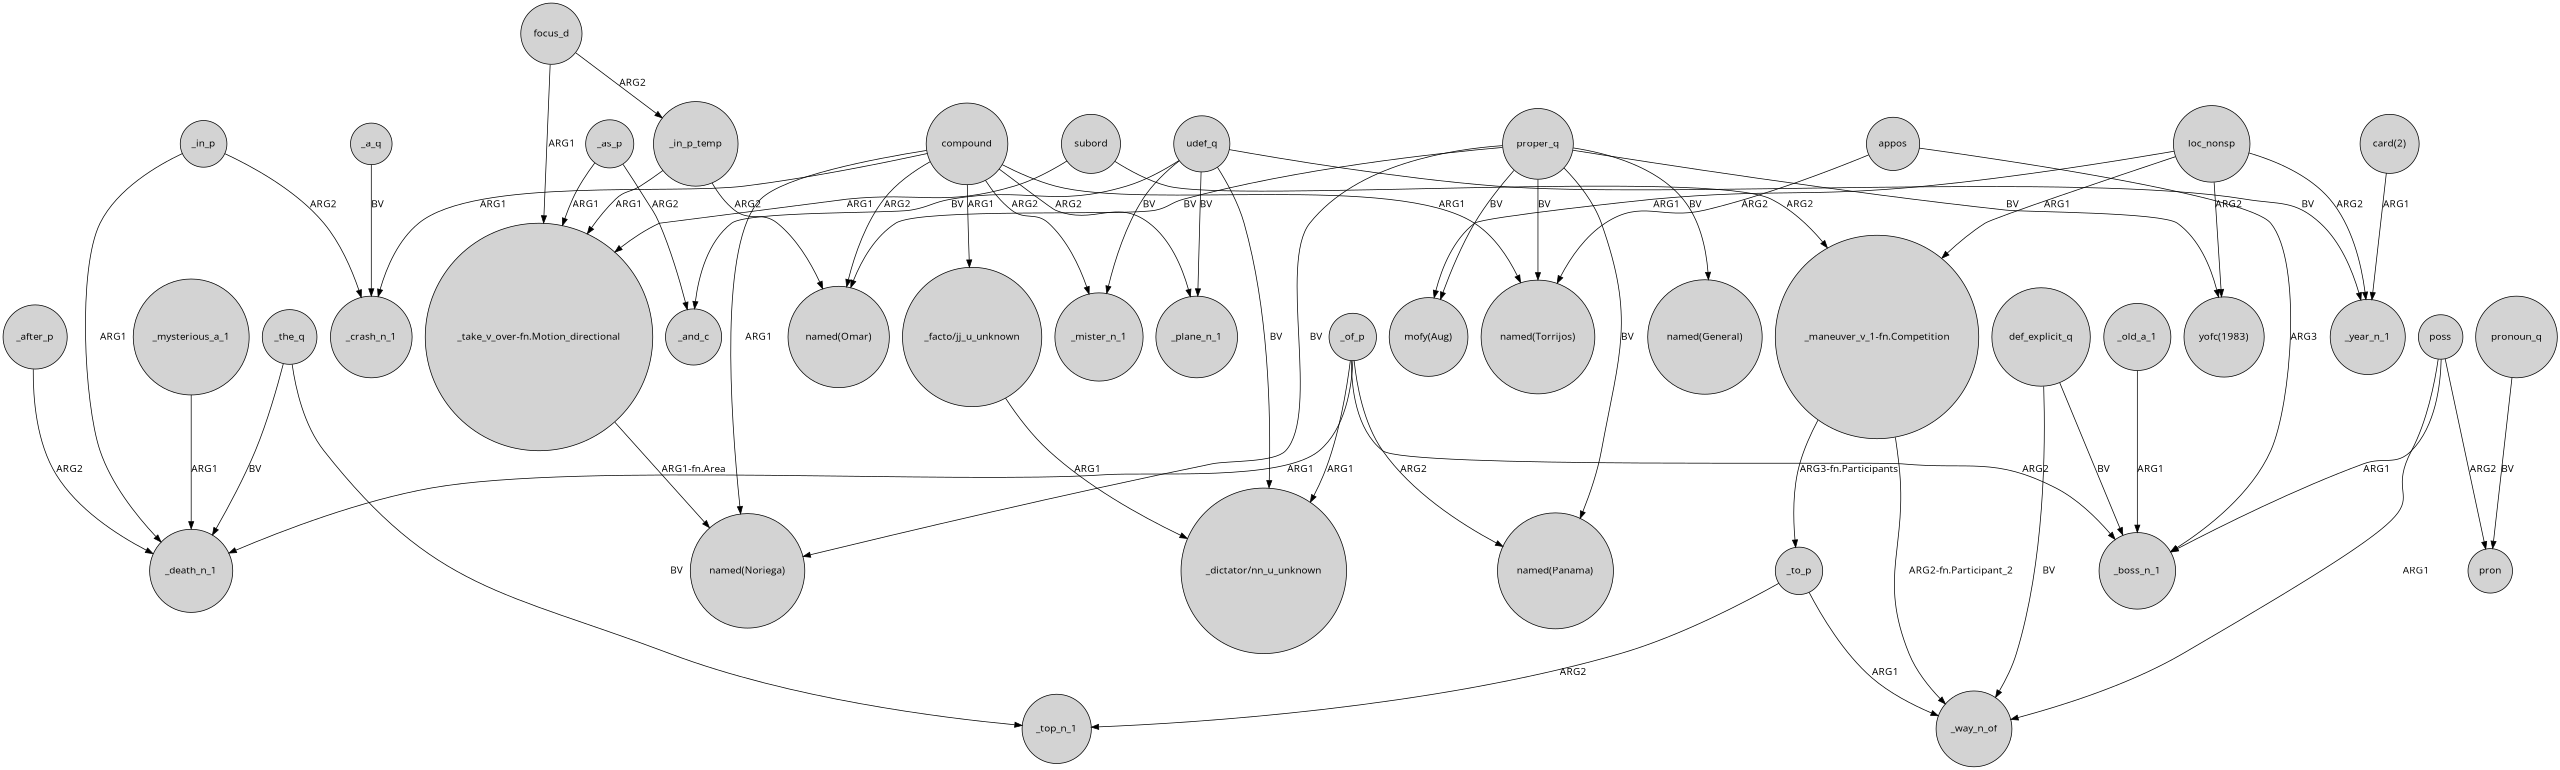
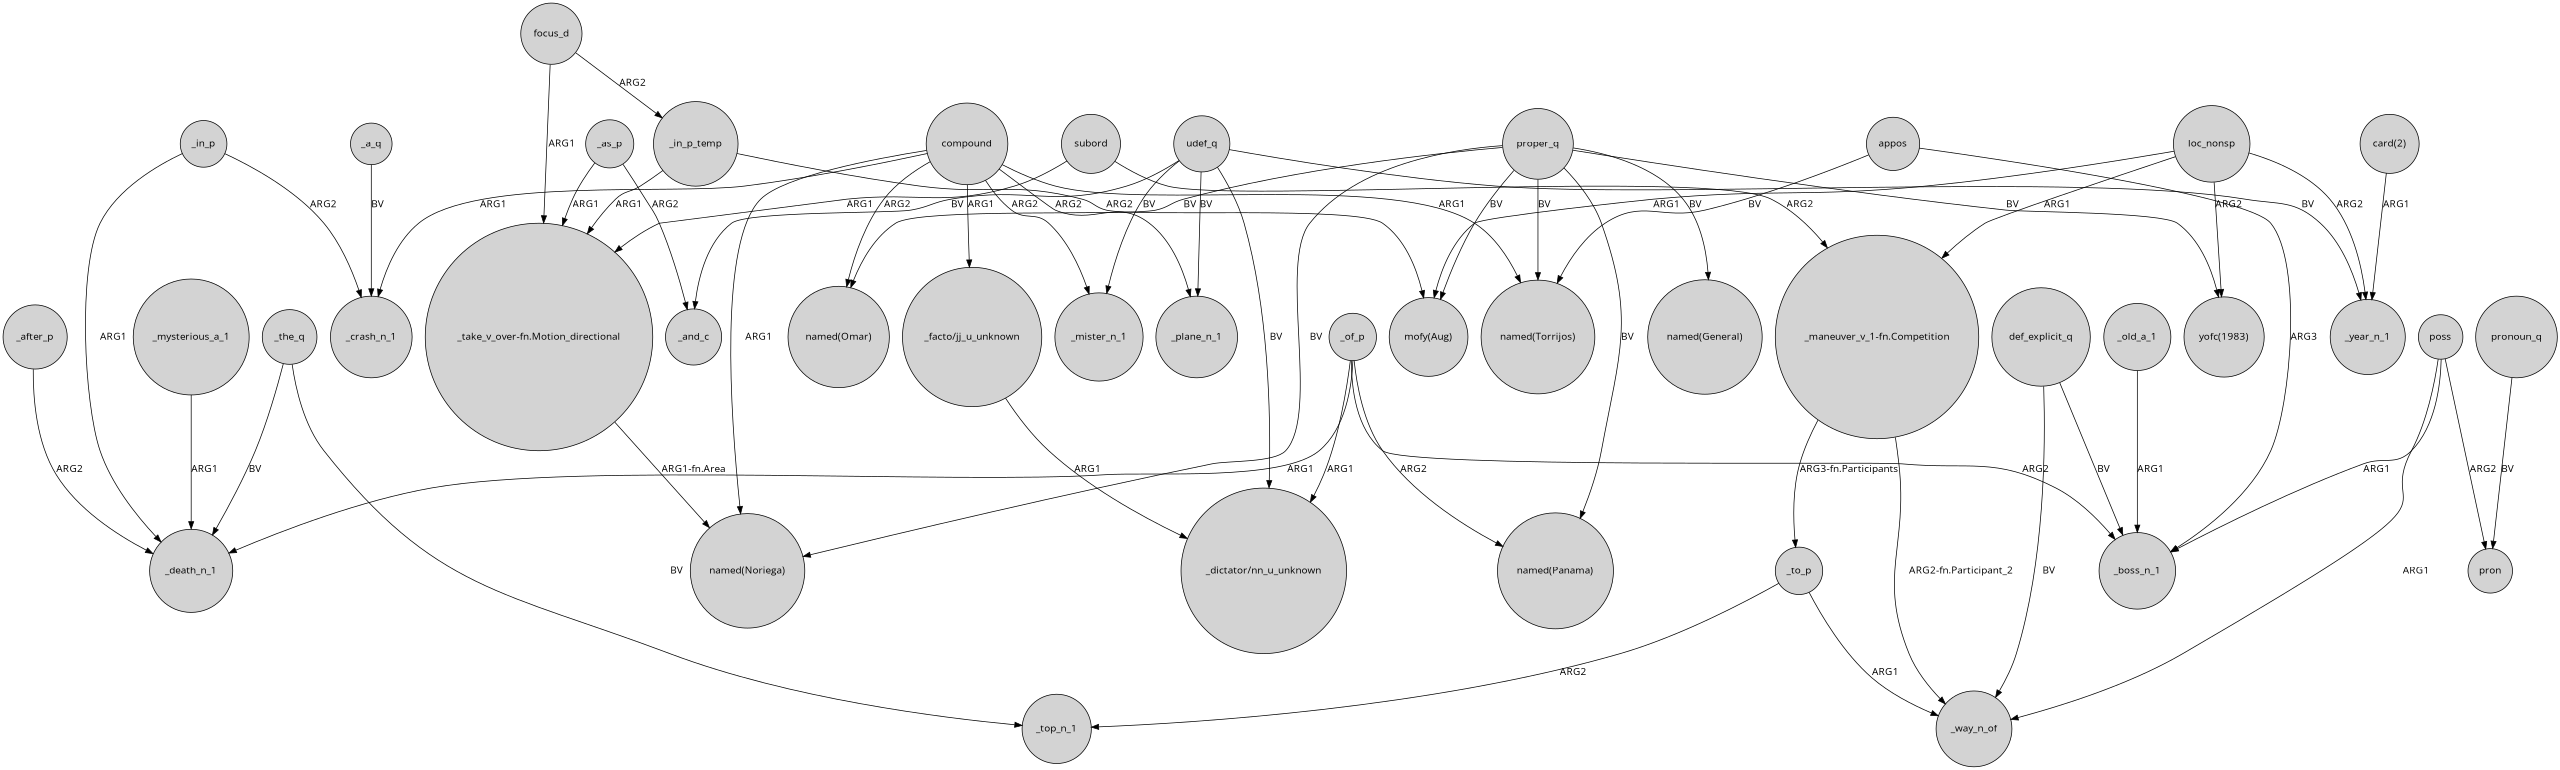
(1755, 205) -> (1755, 205)
(774, 221) -> (1098, 207)
